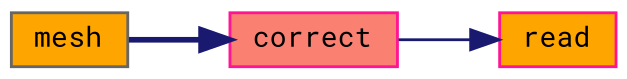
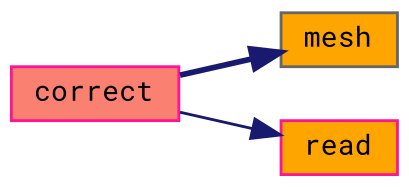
(165, 40) -> (216, 67)
